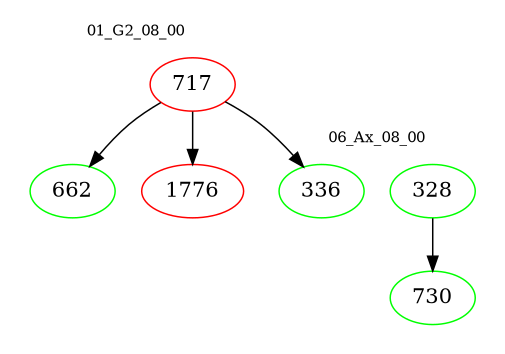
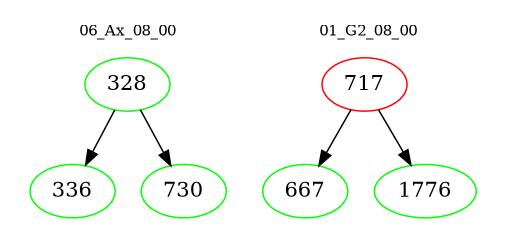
(246, 114) -> (104, 131)
(73, 191) -> (305, 191)
(193, 191) -> (425, 191)
